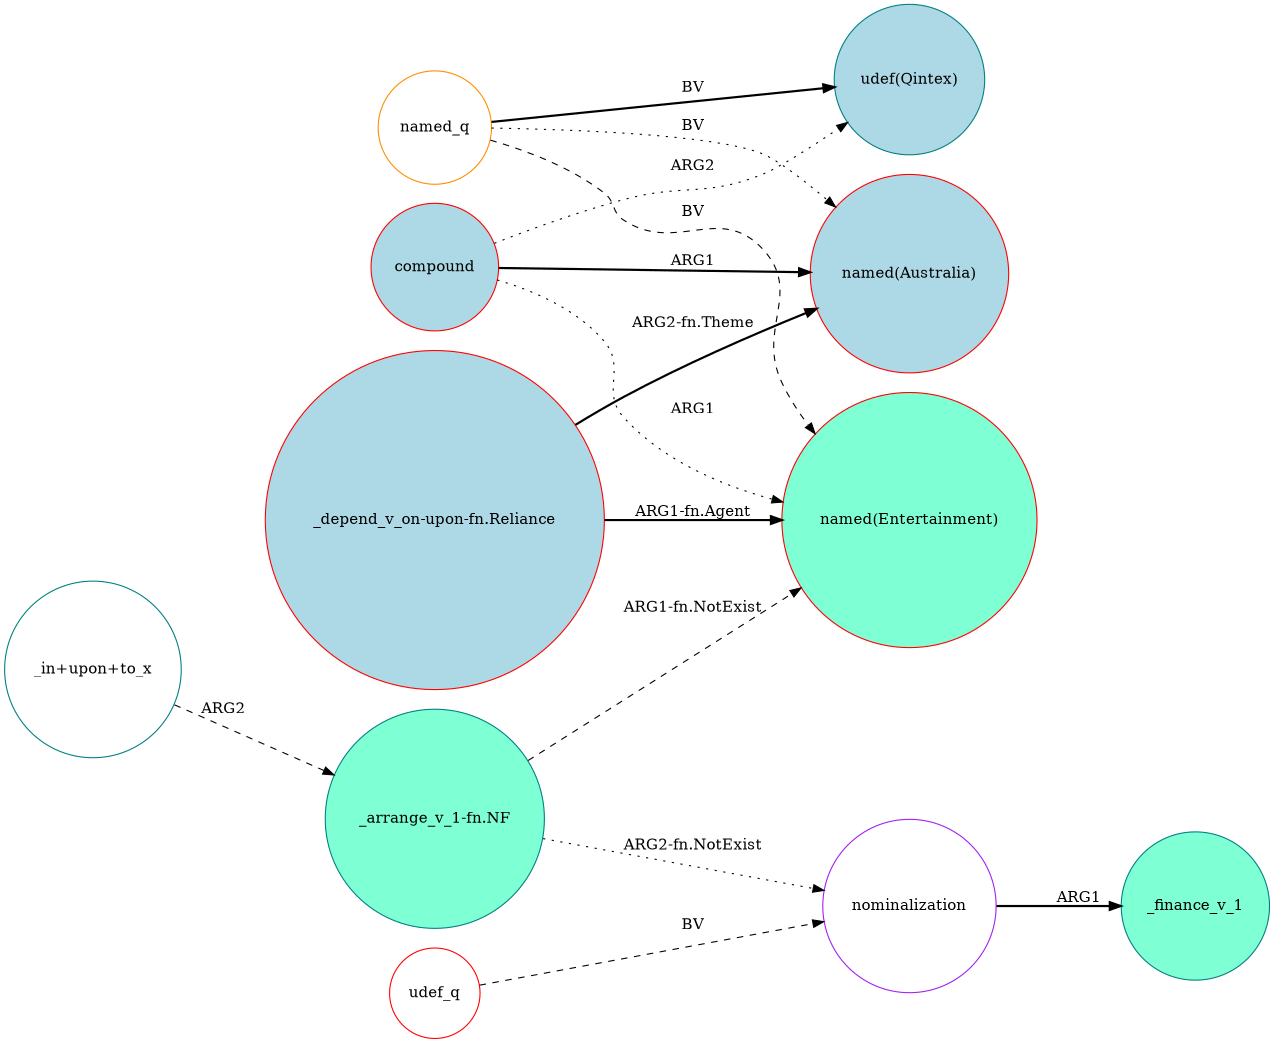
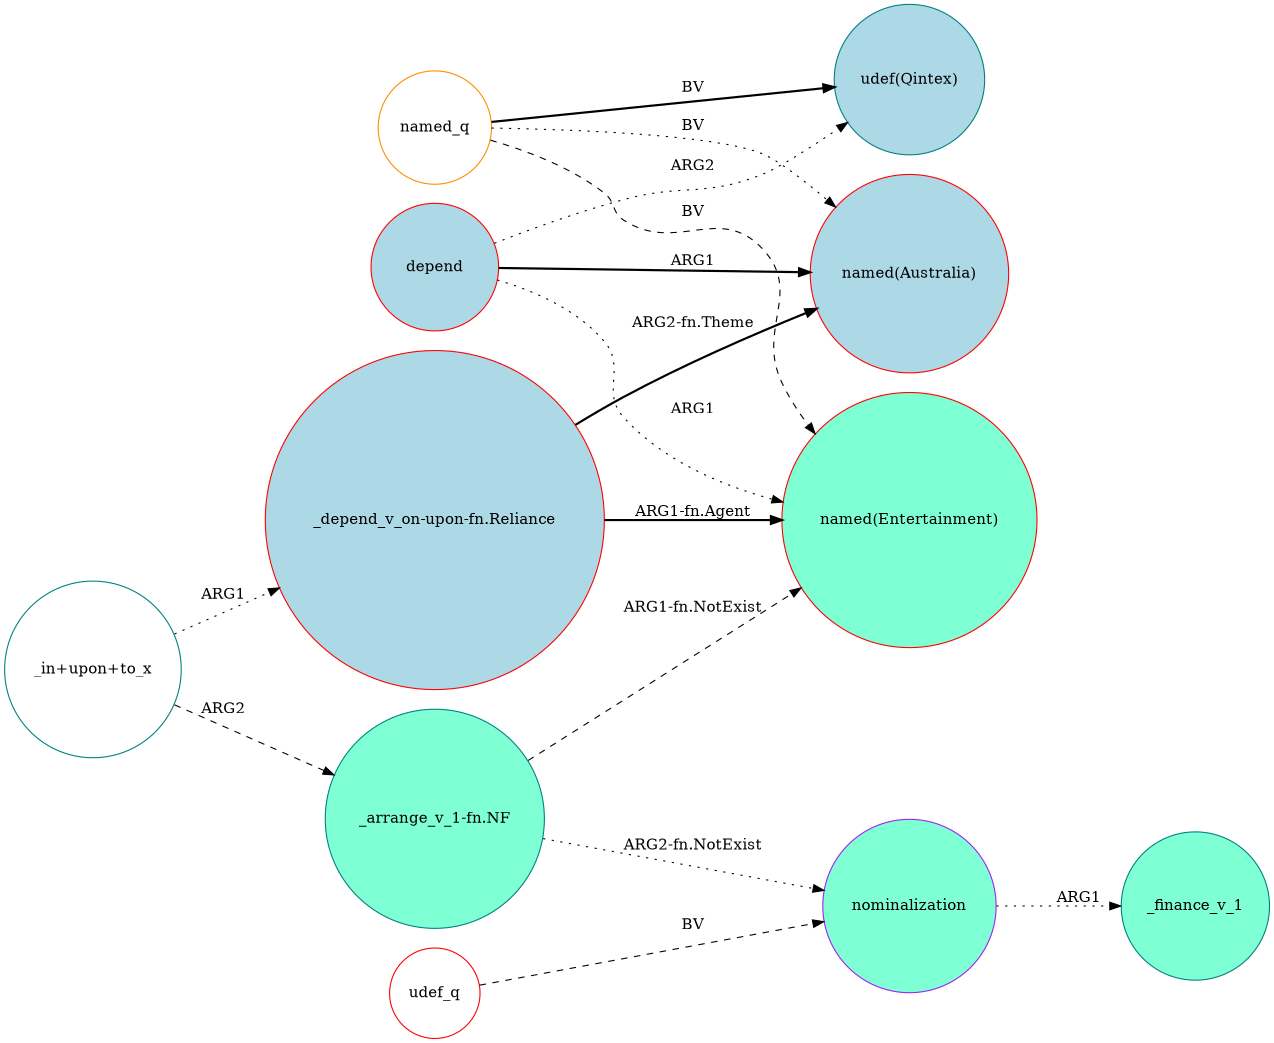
(435, 267) -> (435, 267)
none -> (222, 613)
(909, 906) -> (909, 906)
(1053, 906) -> (1053, 906)
